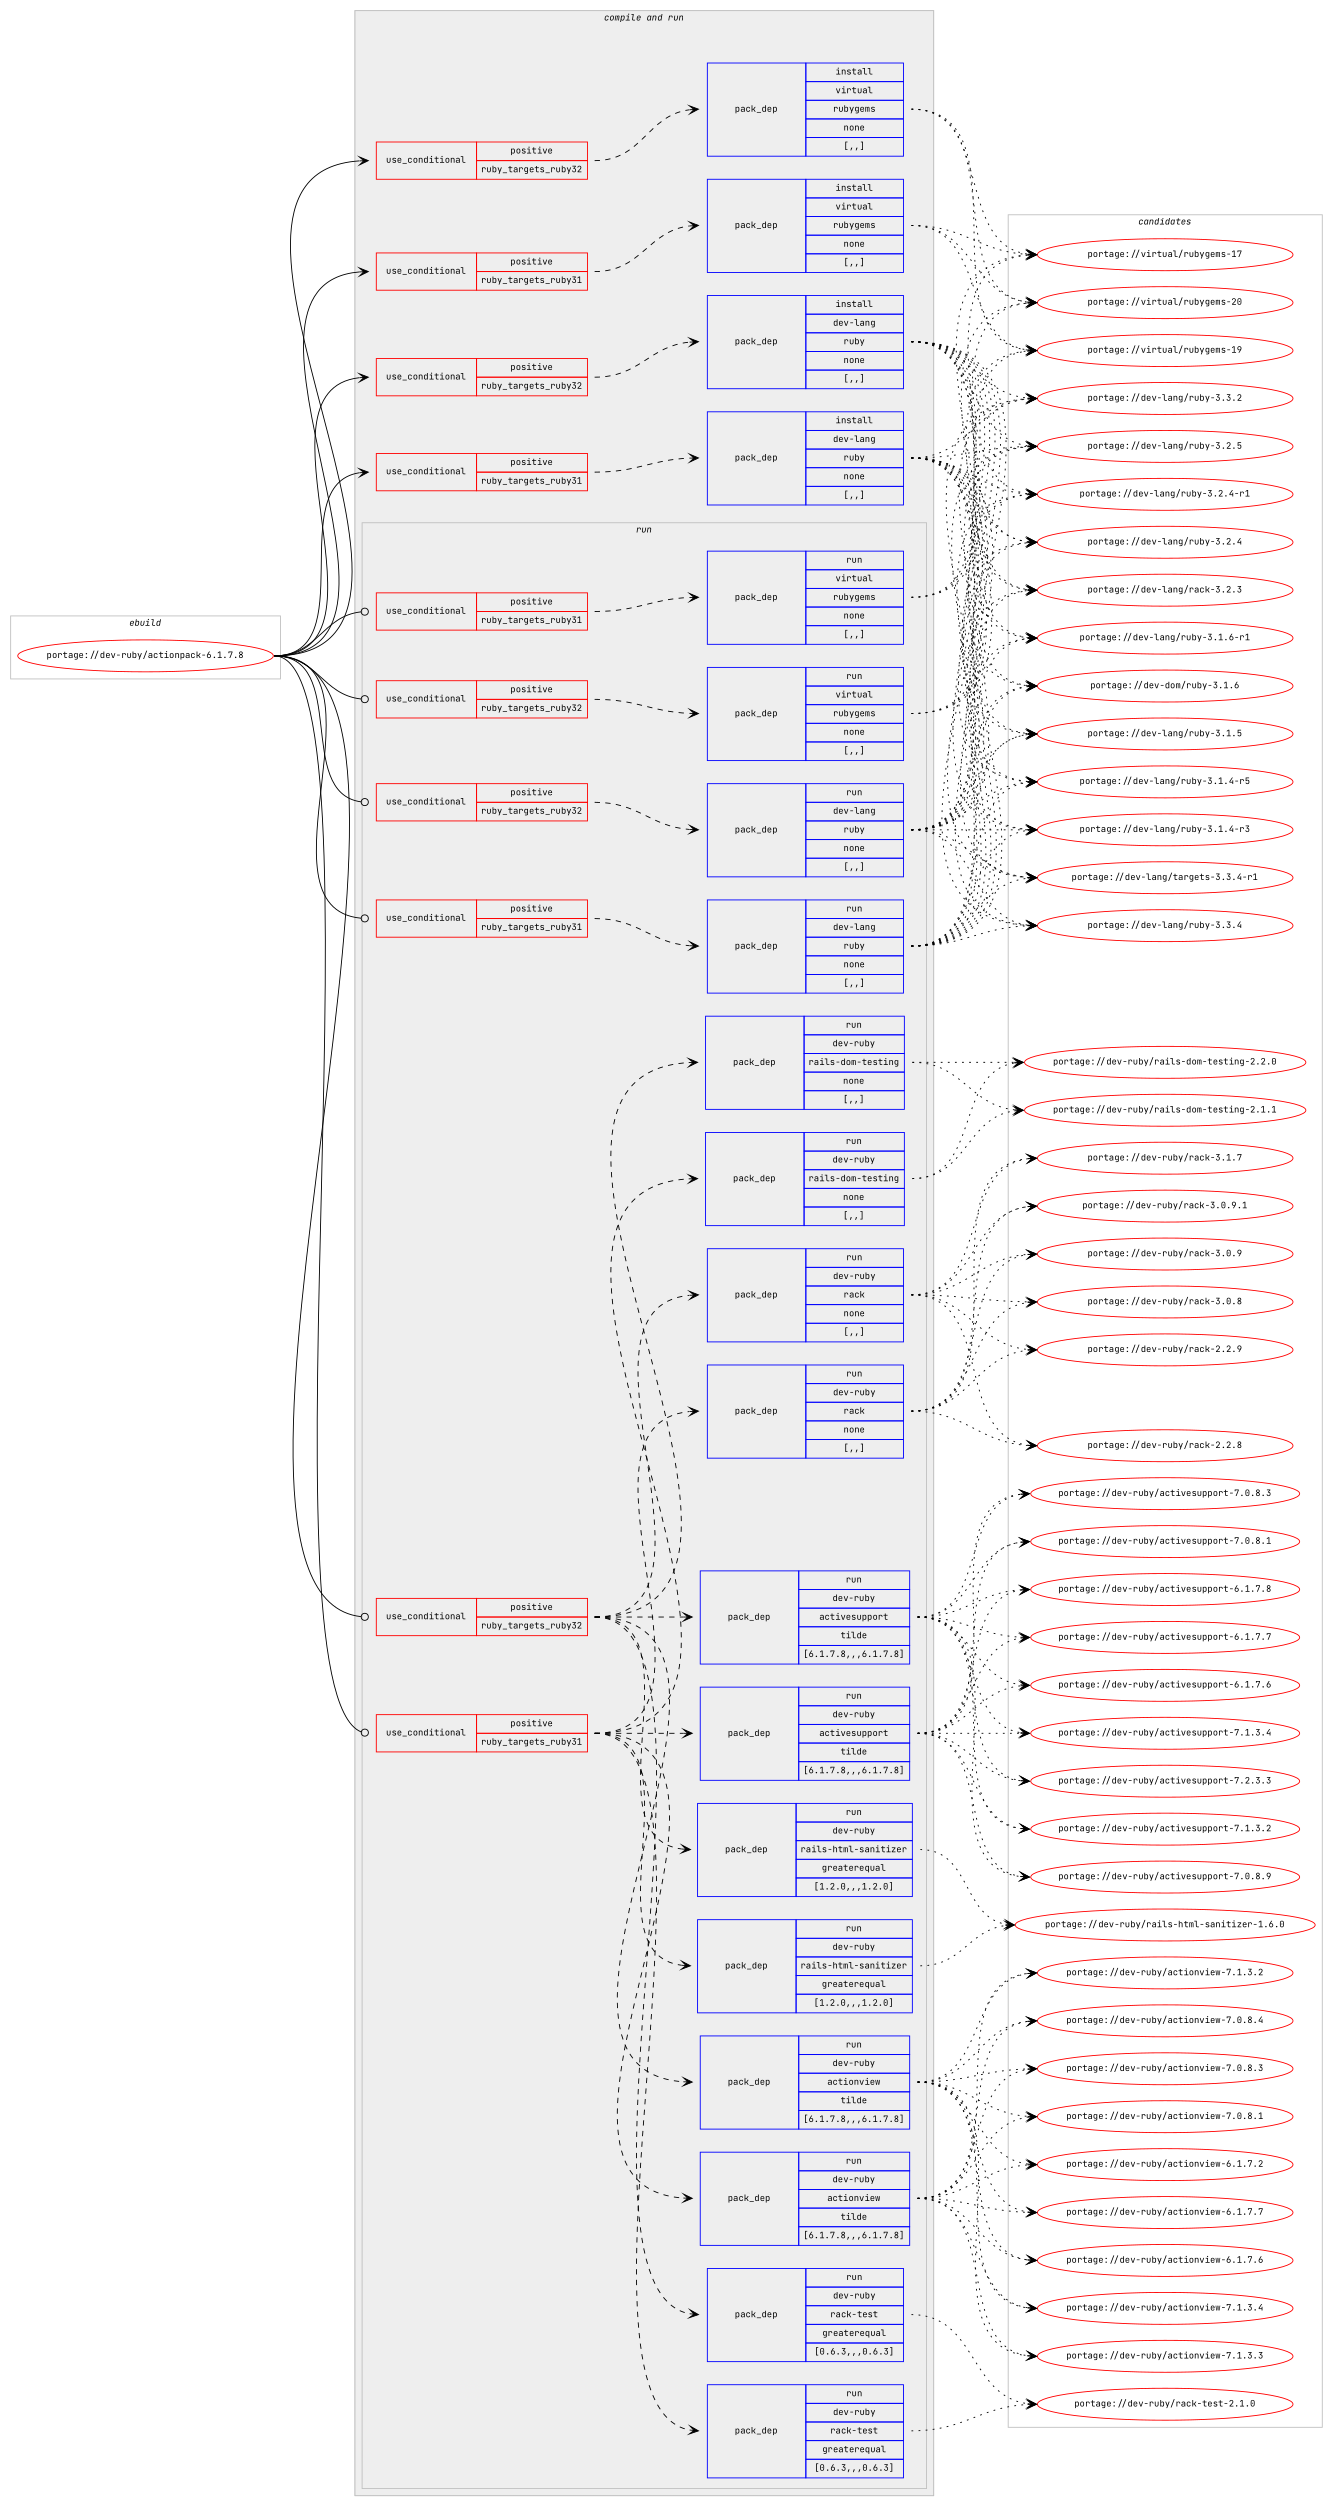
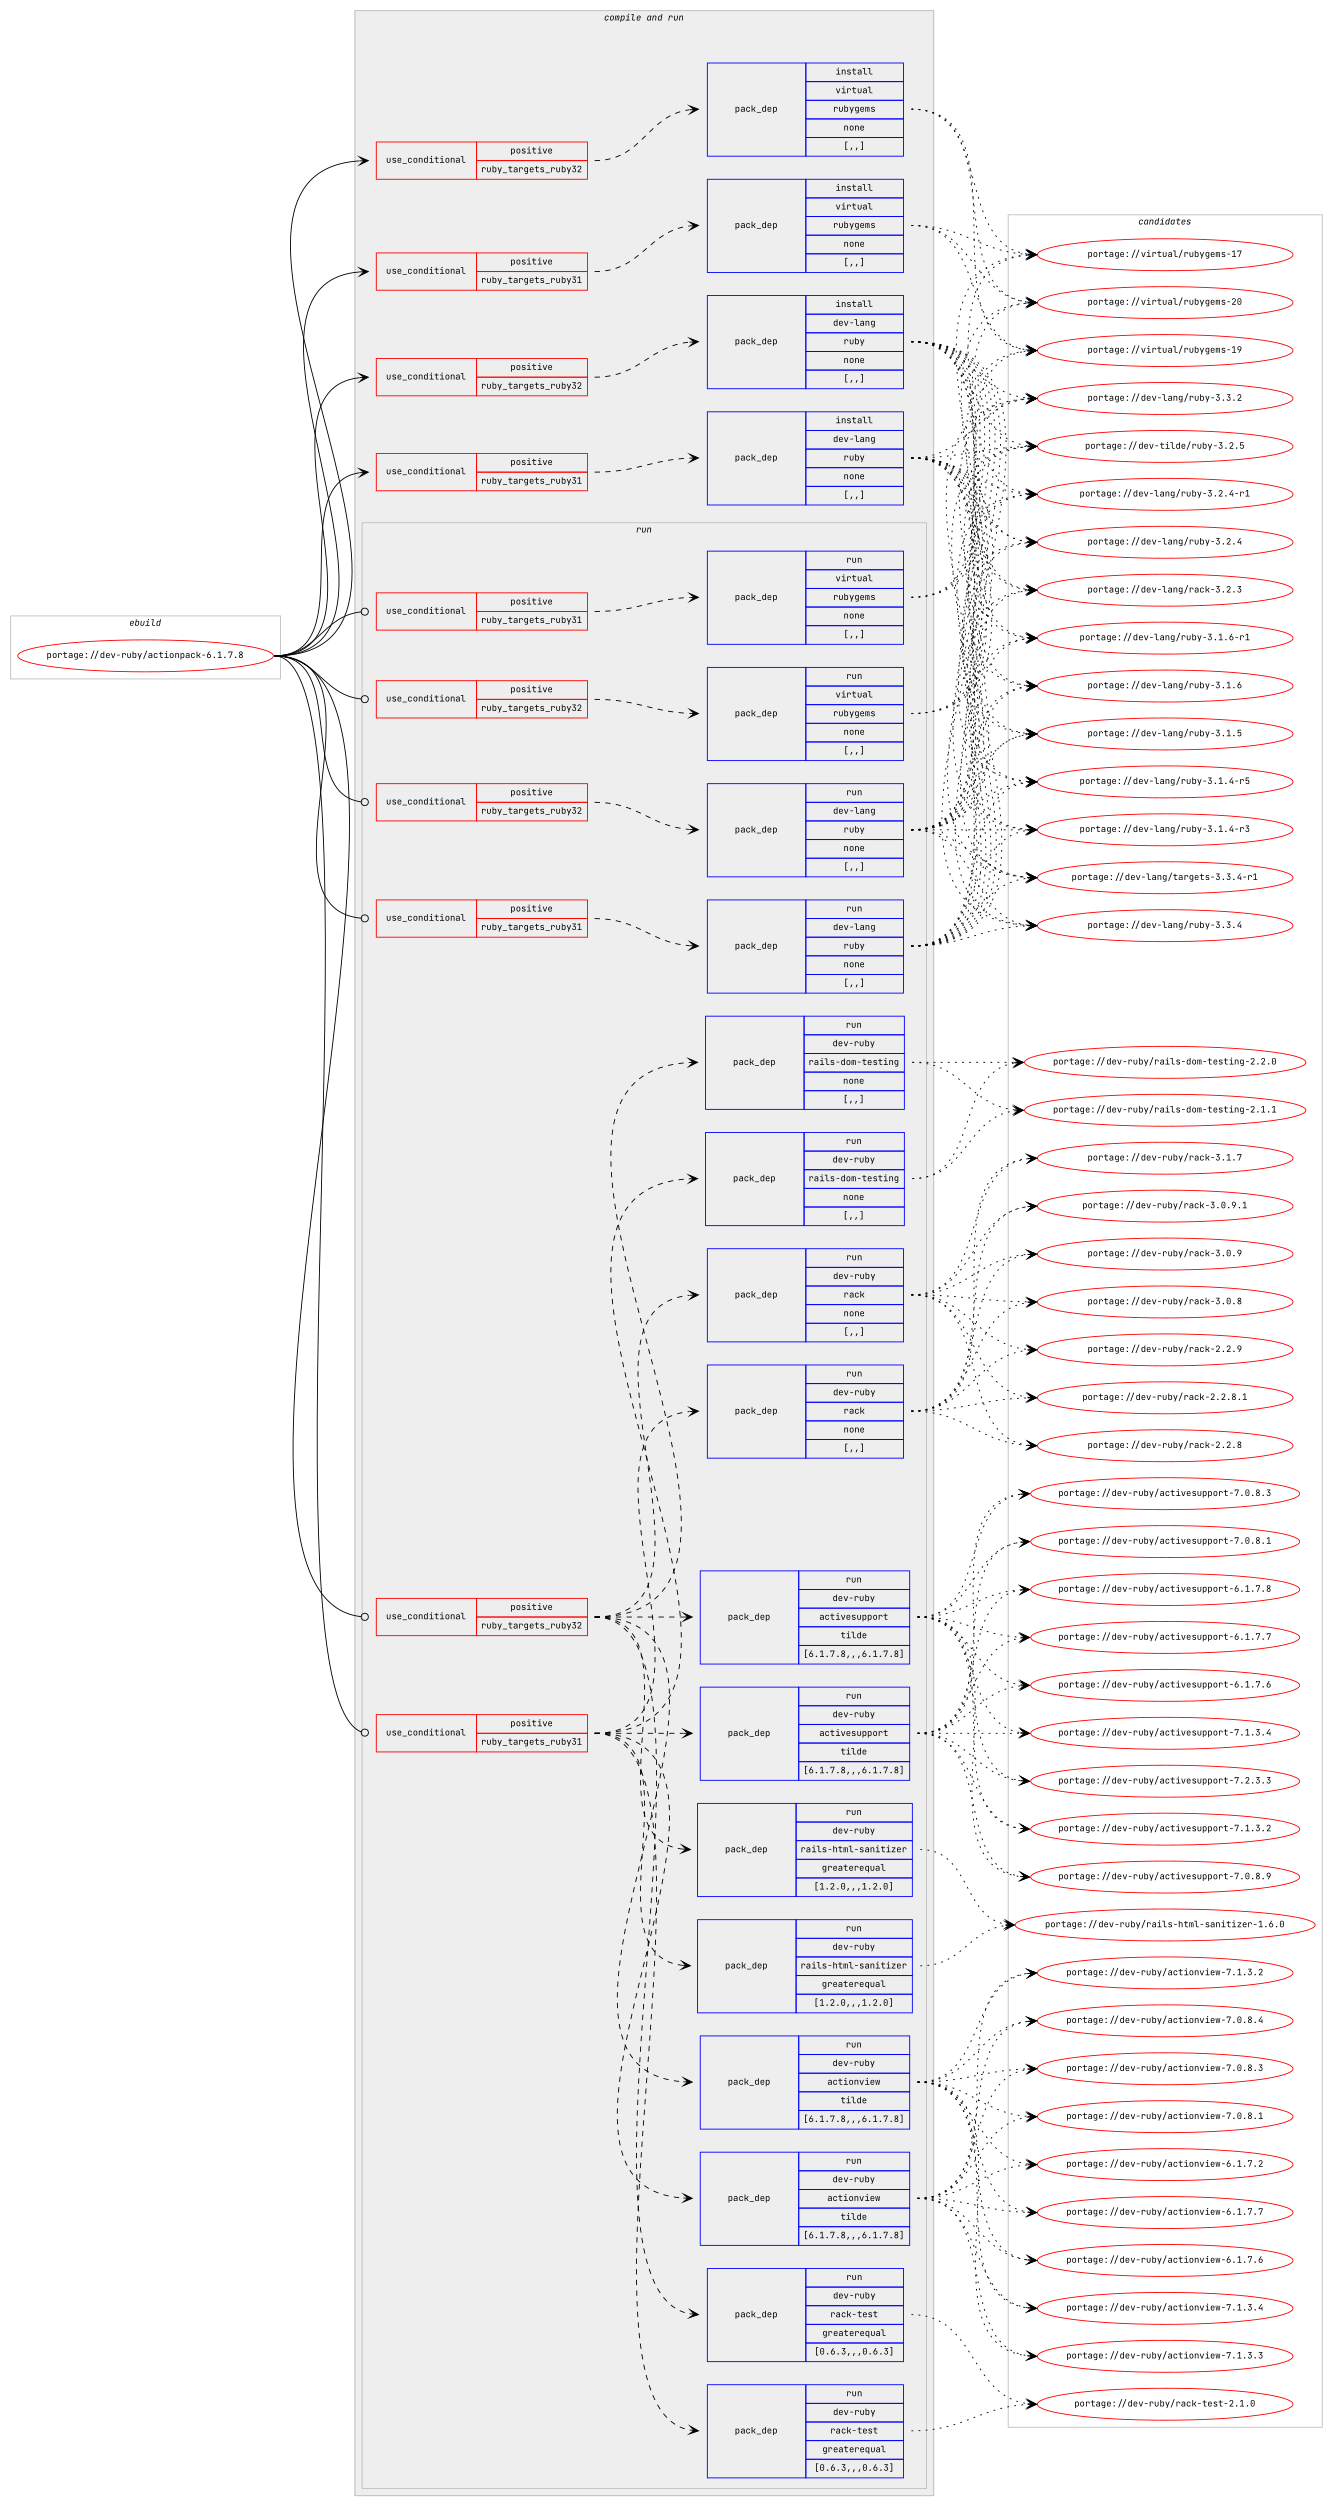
(1165, 446) -> (1165, 446)
(1165, 686) -> (1165, 686)
none -> (1165, 1398)
